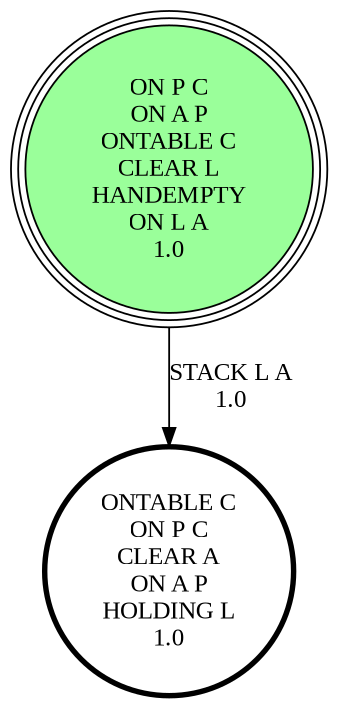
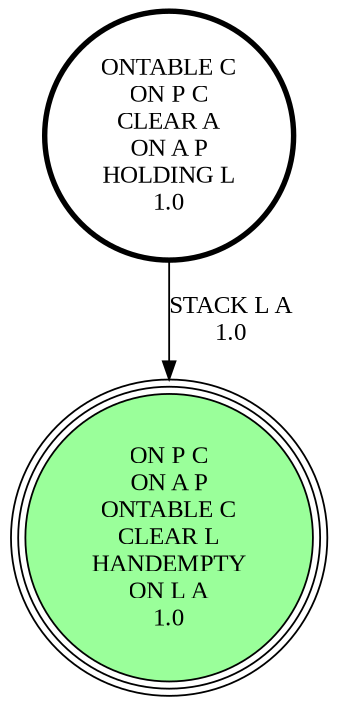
(169, 378) -> (169, 311)
